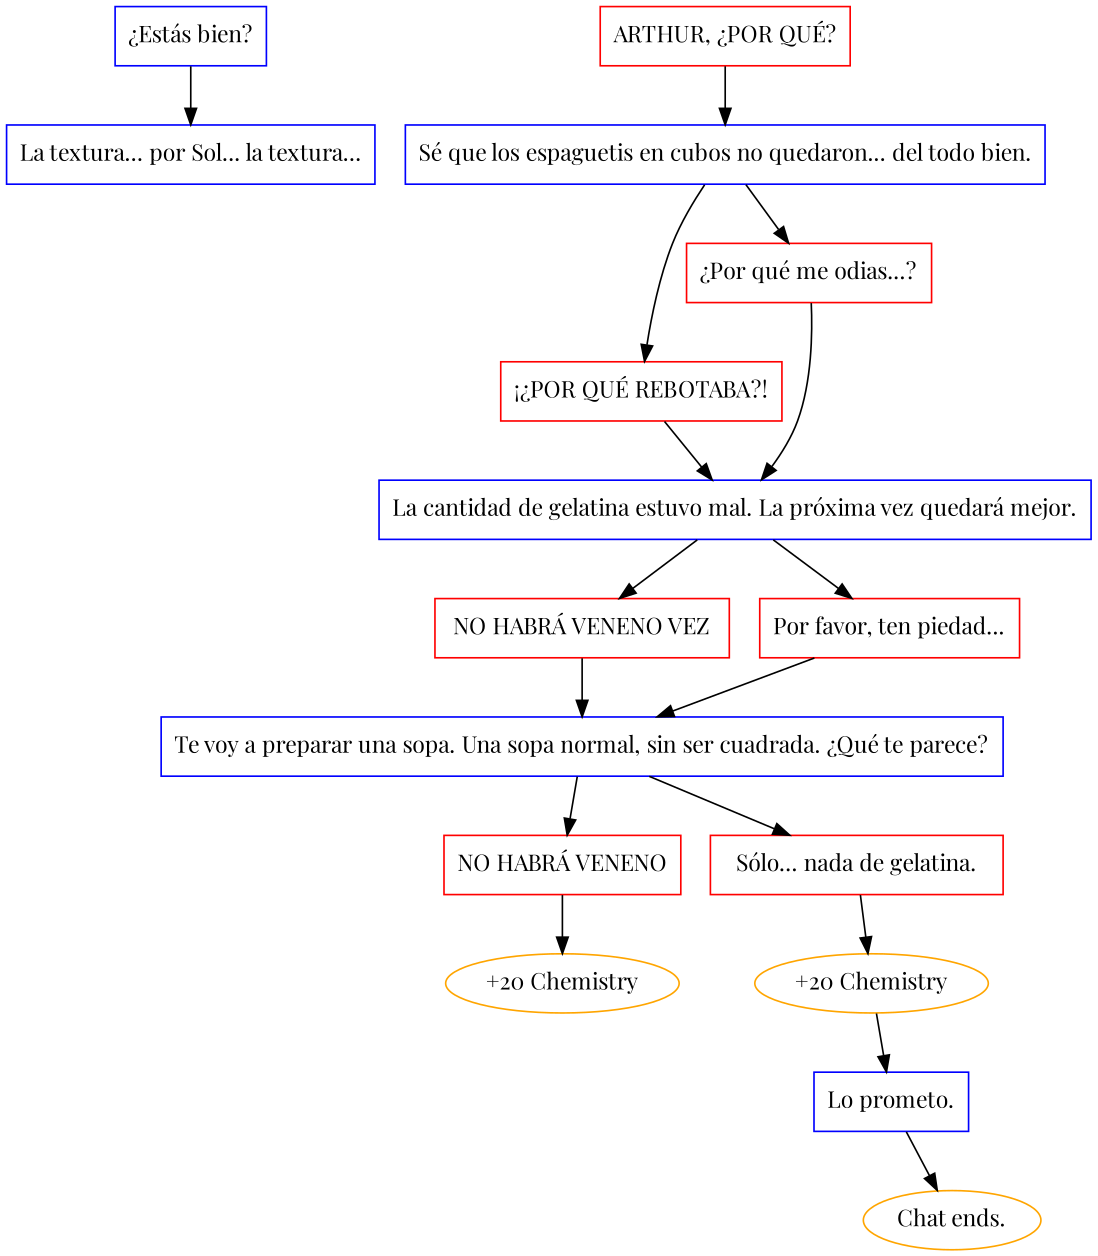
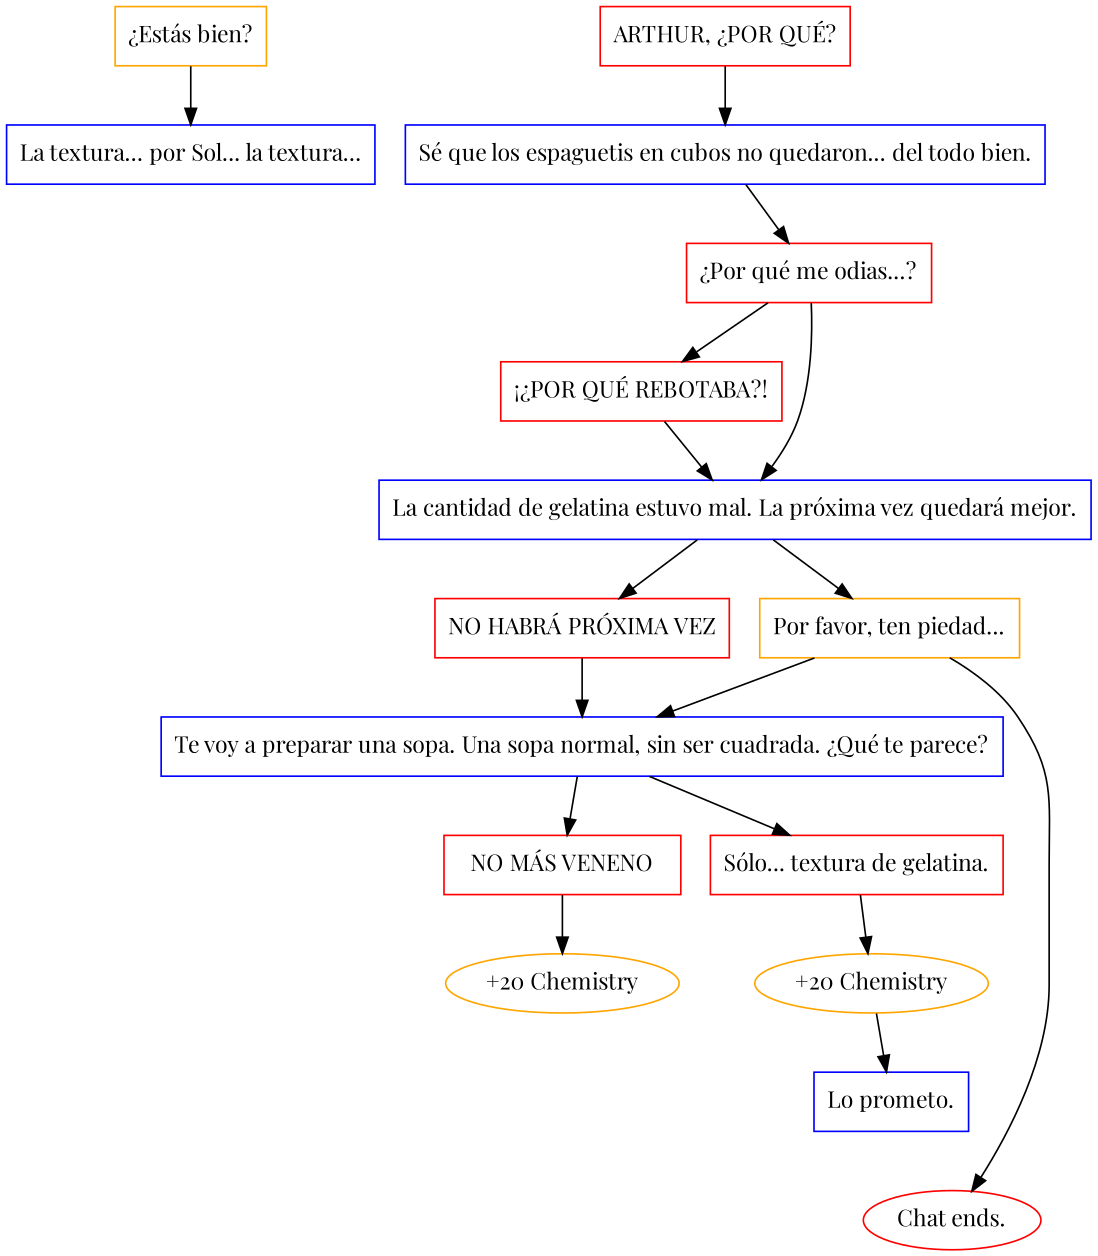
(191, 36) -> (191, 36)
(666, 261) -> (732, 327)
(582, 628) -> (582, 628)
(890, 628) -> (890, 628)
(562, 865) -> (562, 865)
(857, 865) -> (857, 865)
(918, 1154) -> (1049, 905)
(952, 1220) -> (952, 1220)
